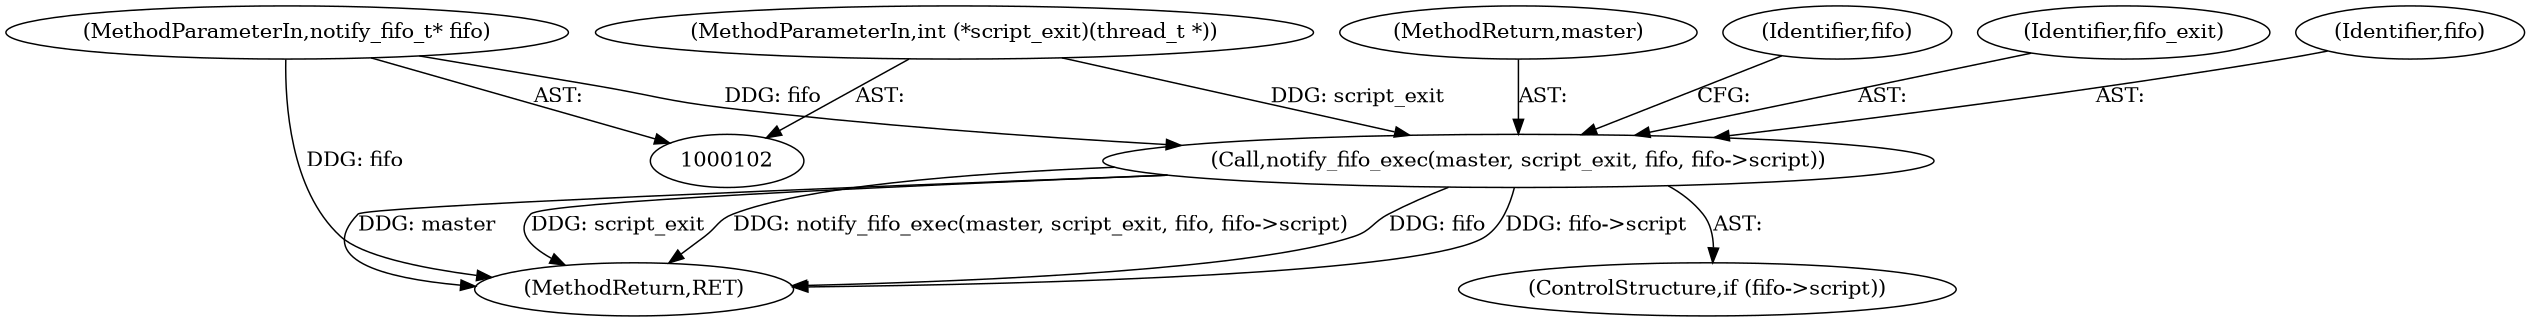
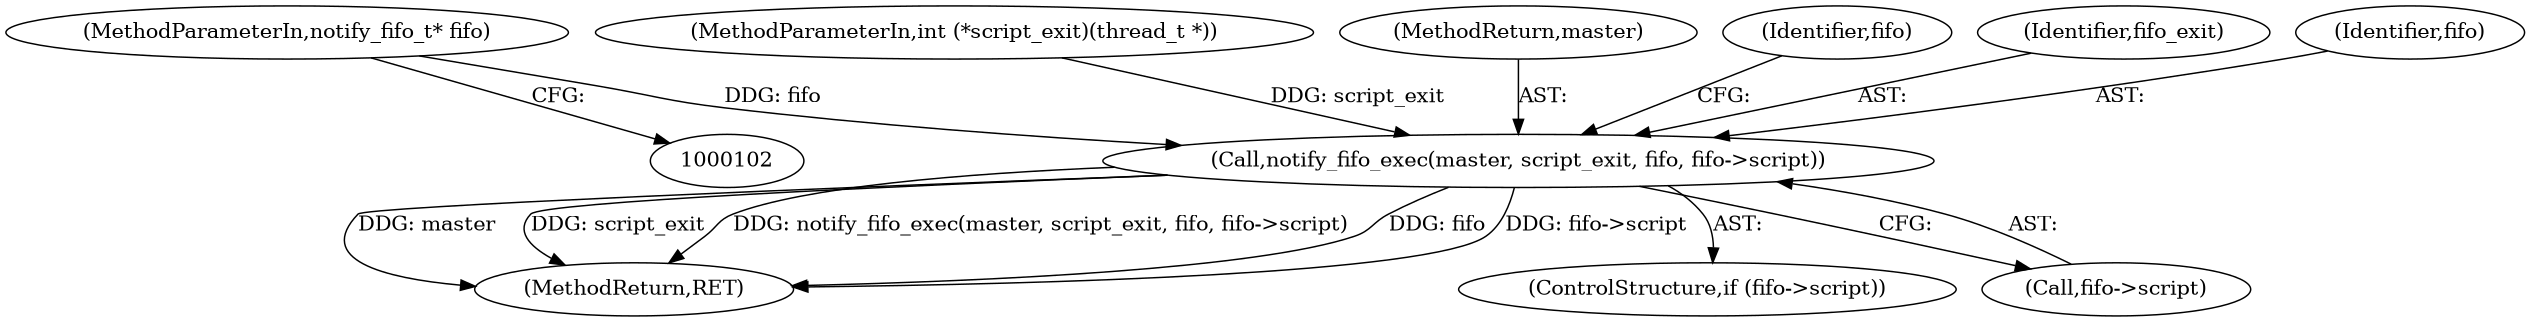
(844, 95) -> none
(562, 97) -> (562, 97)
(325, 219) -> none
none -> (2116, 289)
